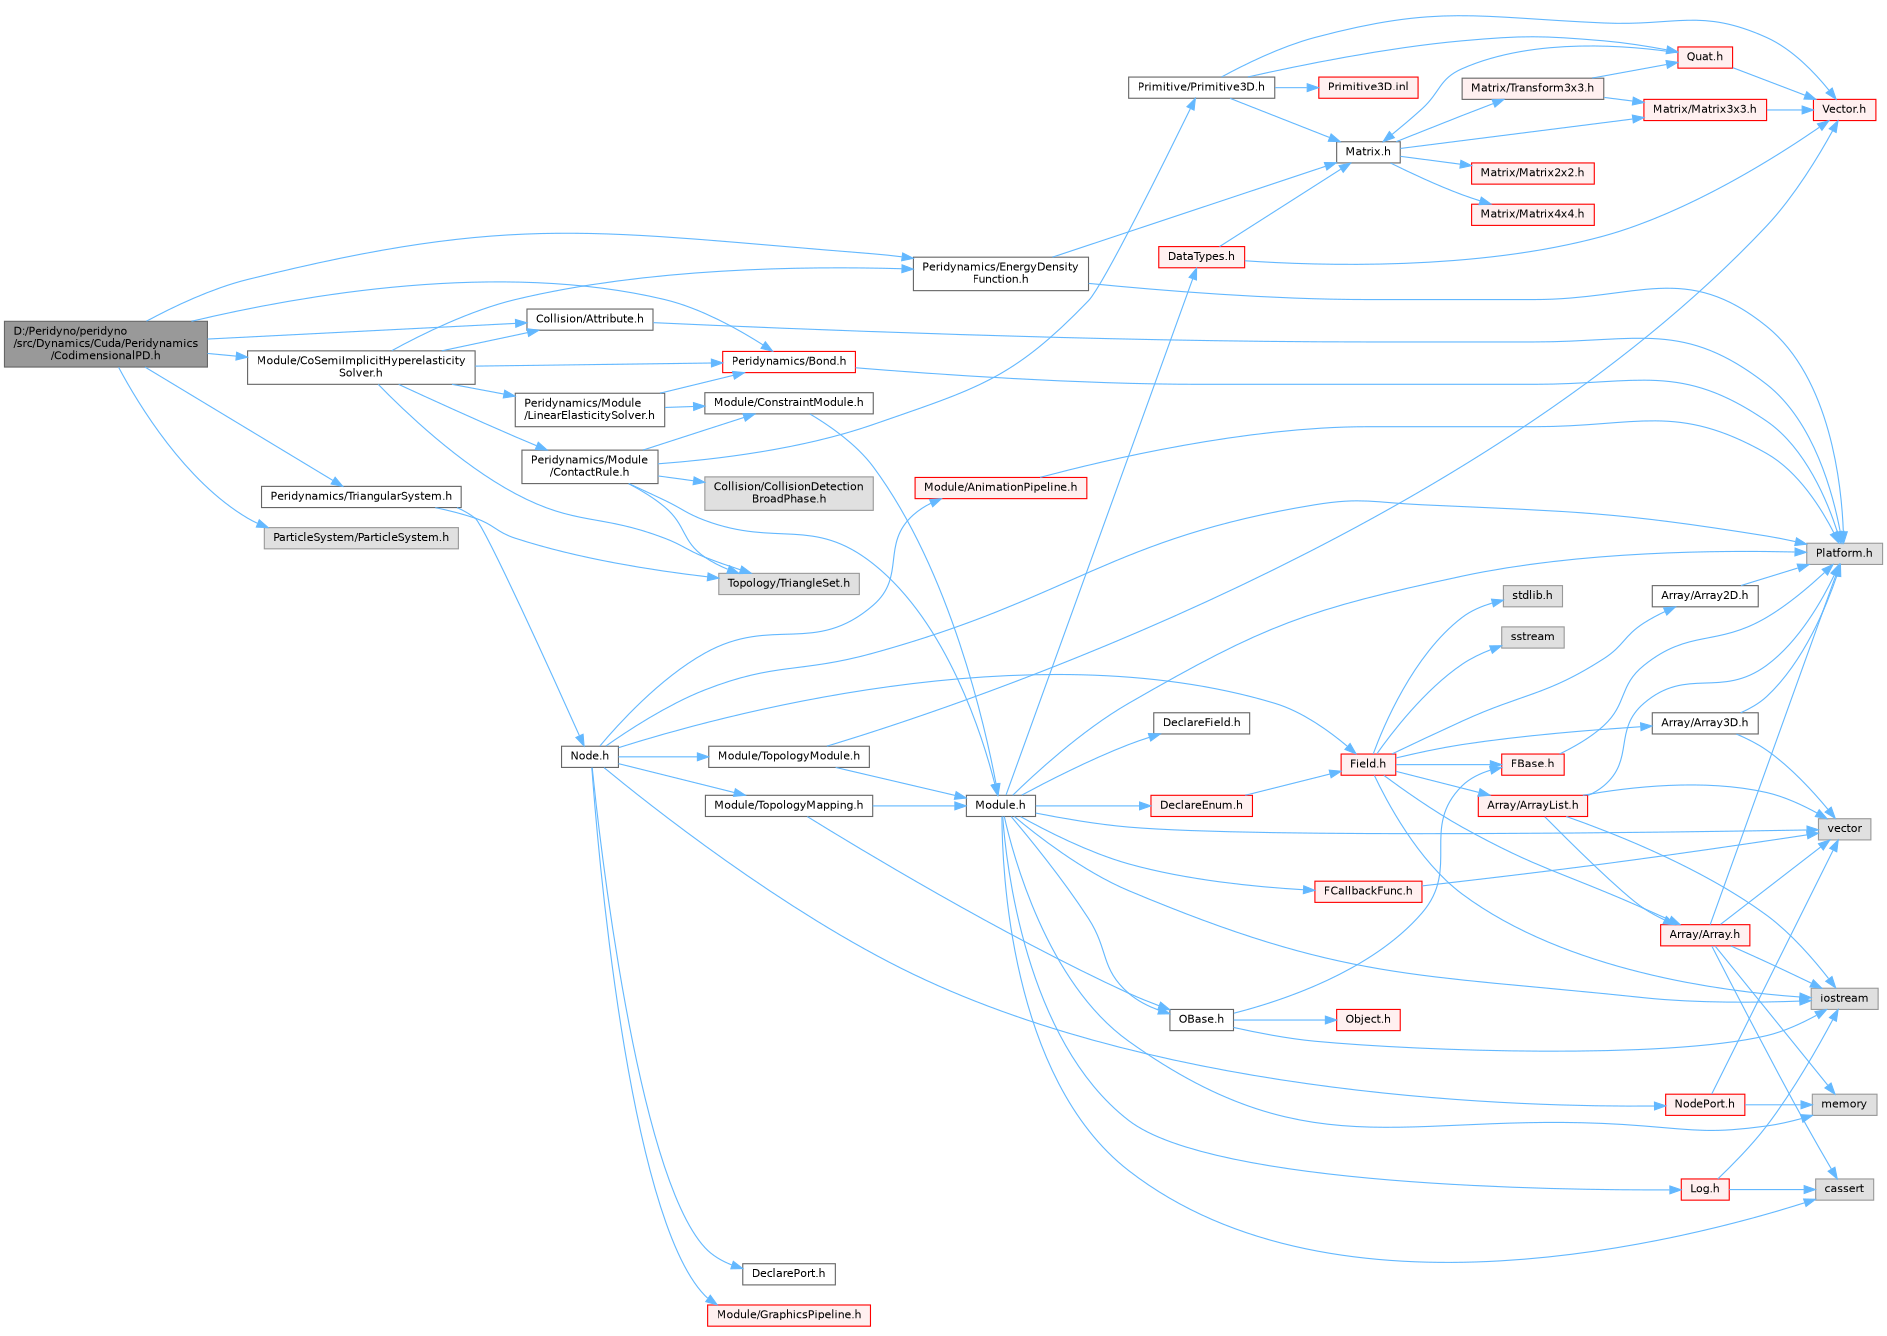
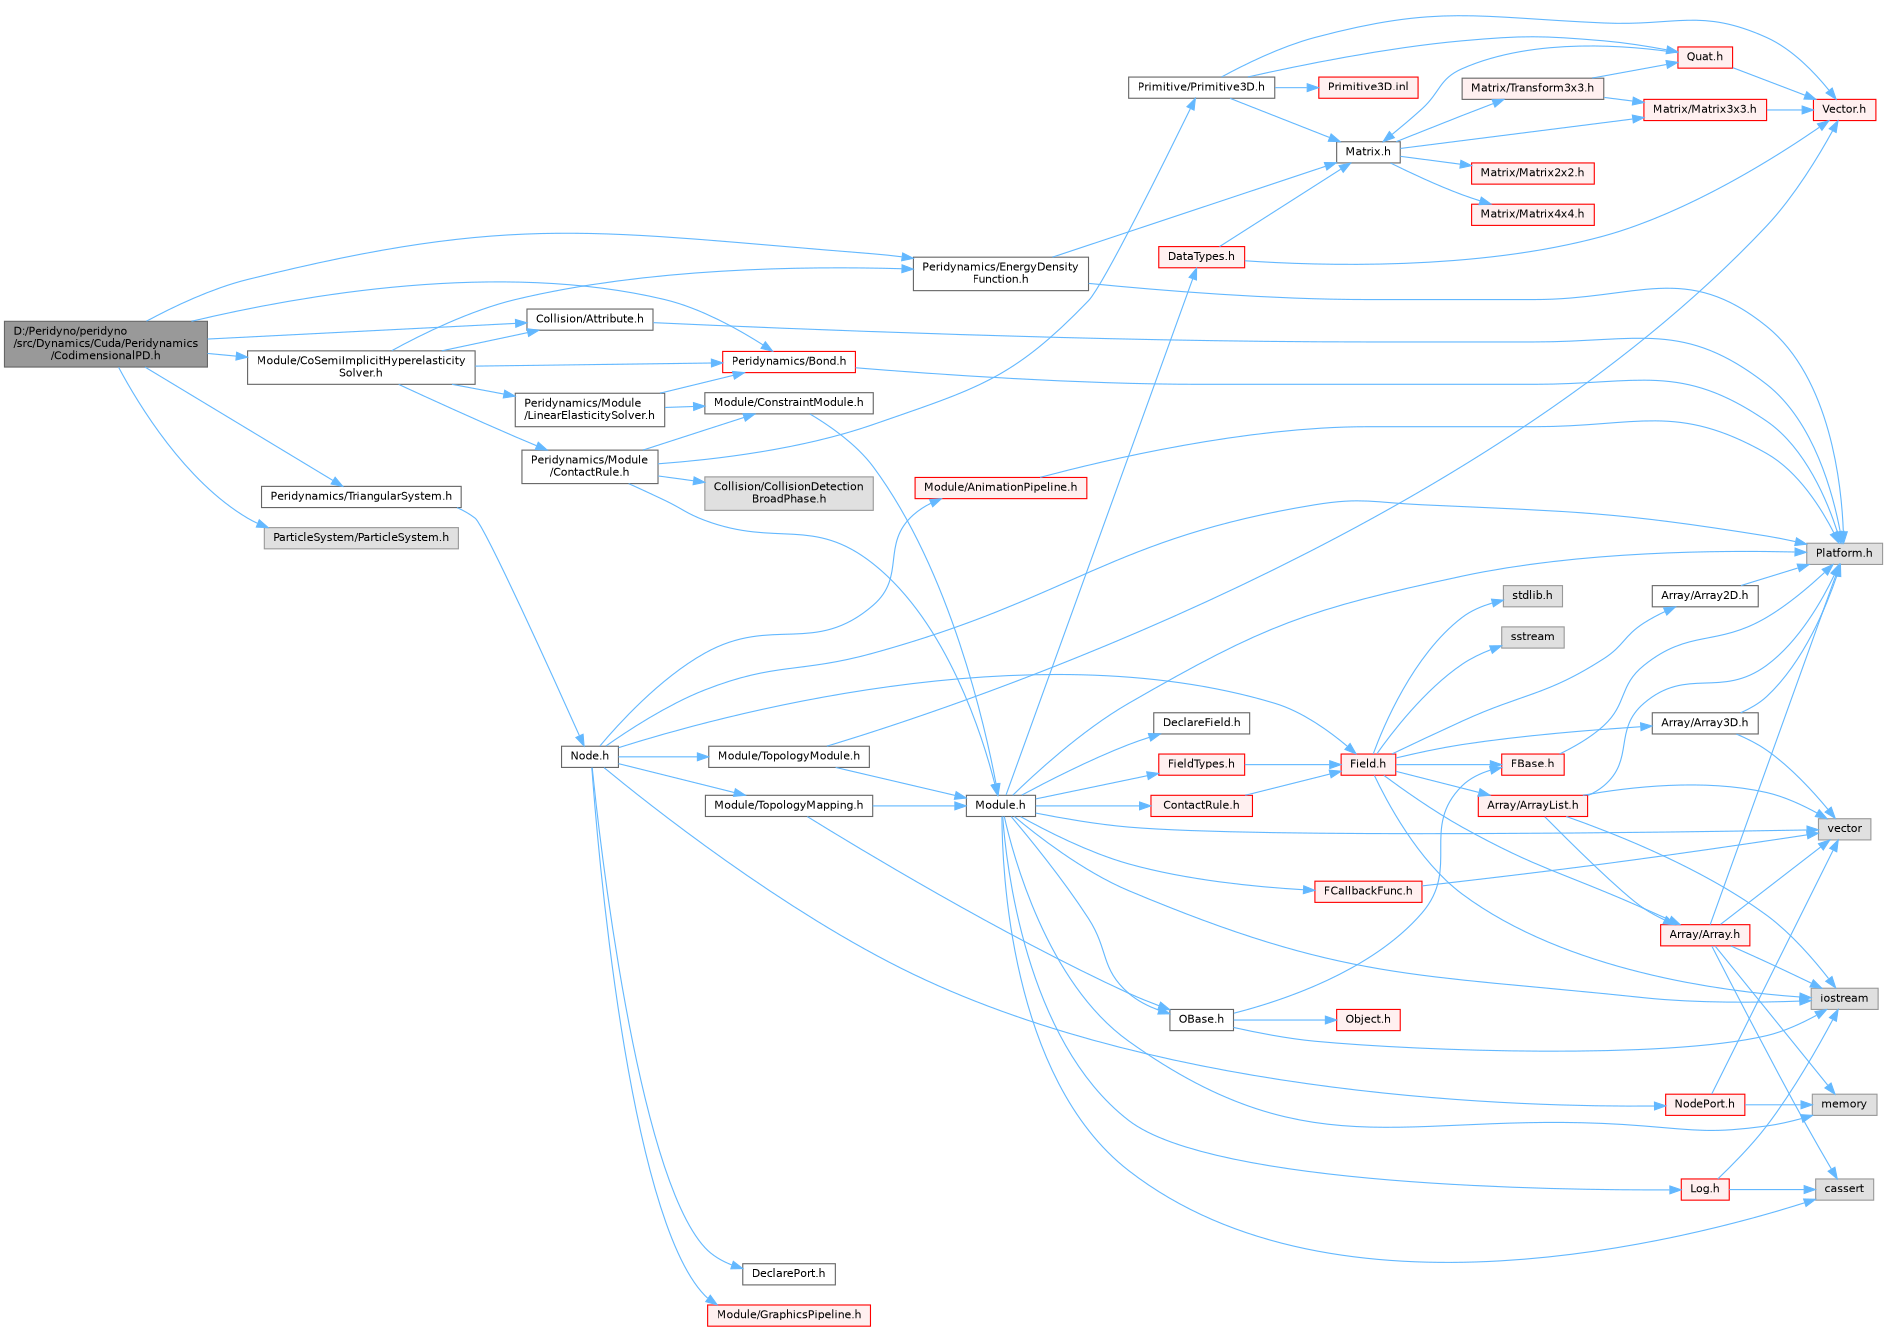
(789, 584) -> none
none -> (1202, 765)
(1202, 806) -> (1202, 806)
